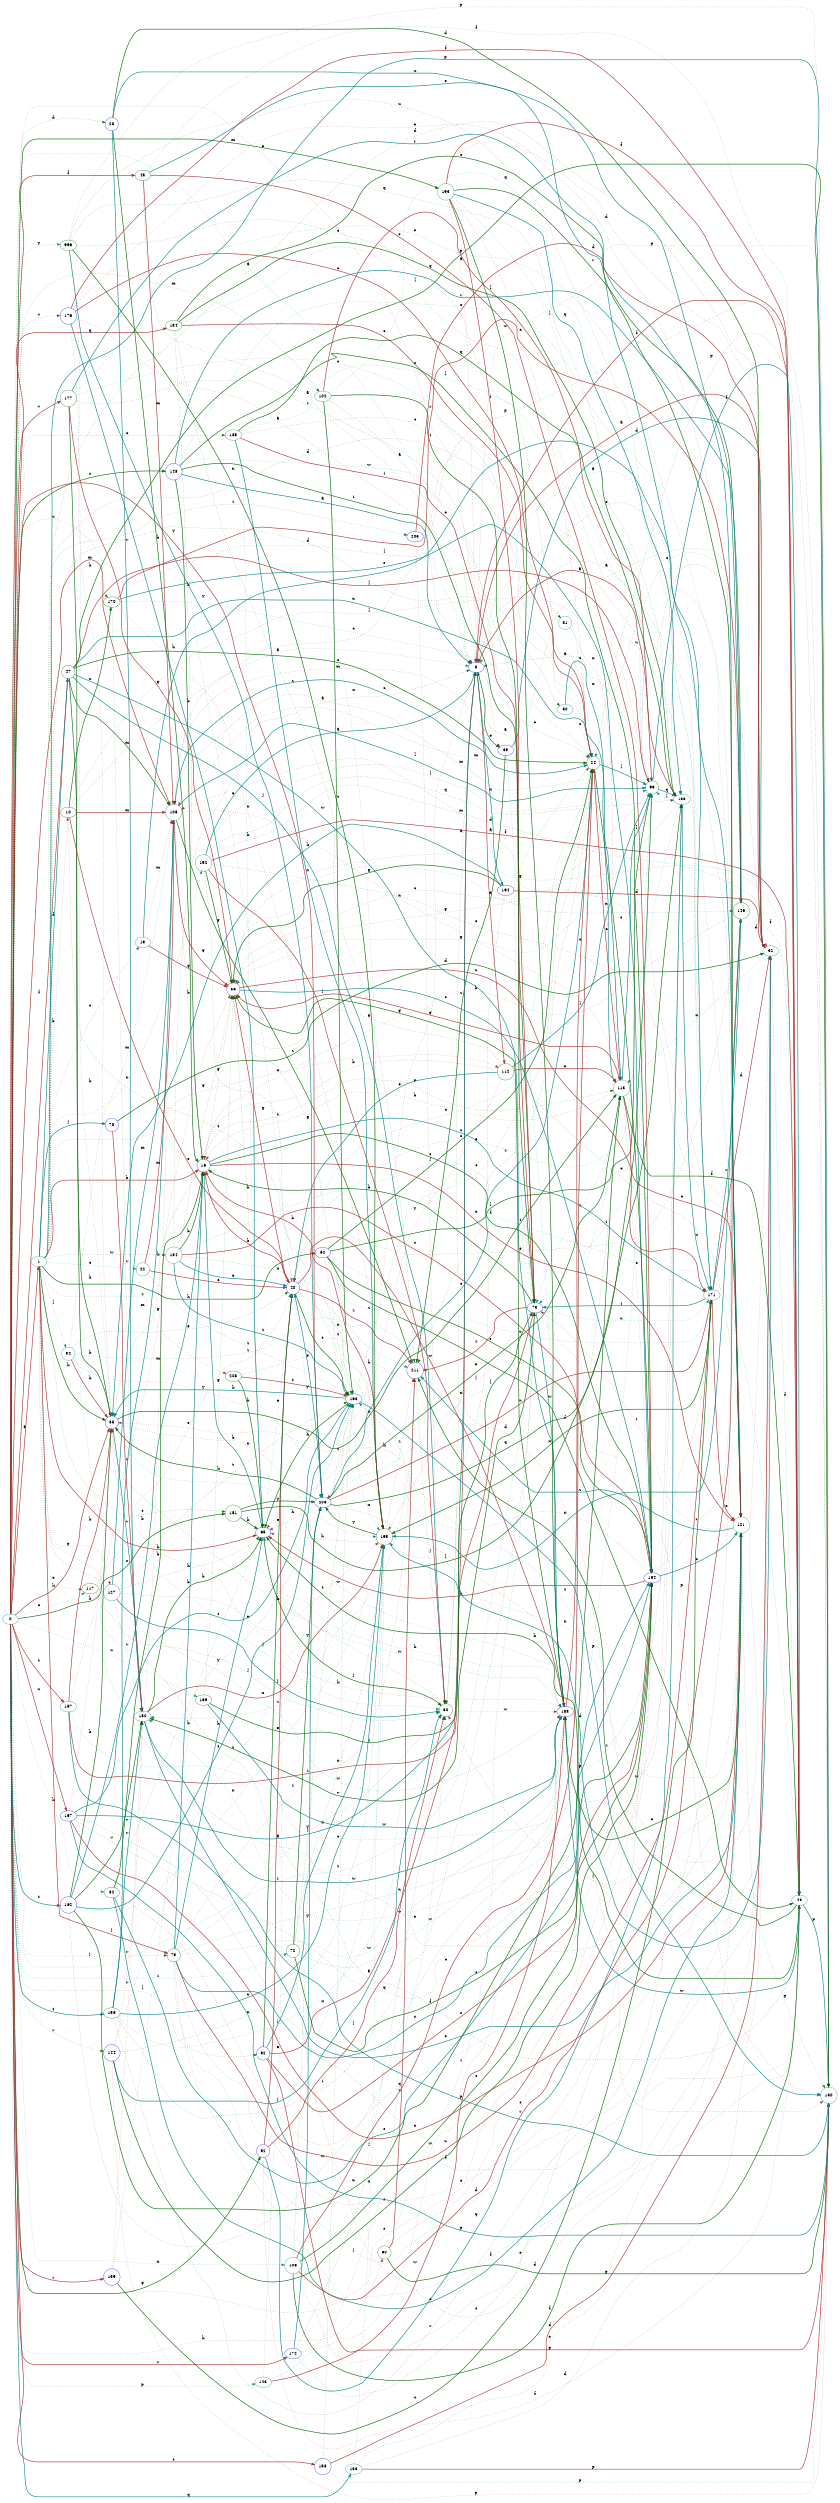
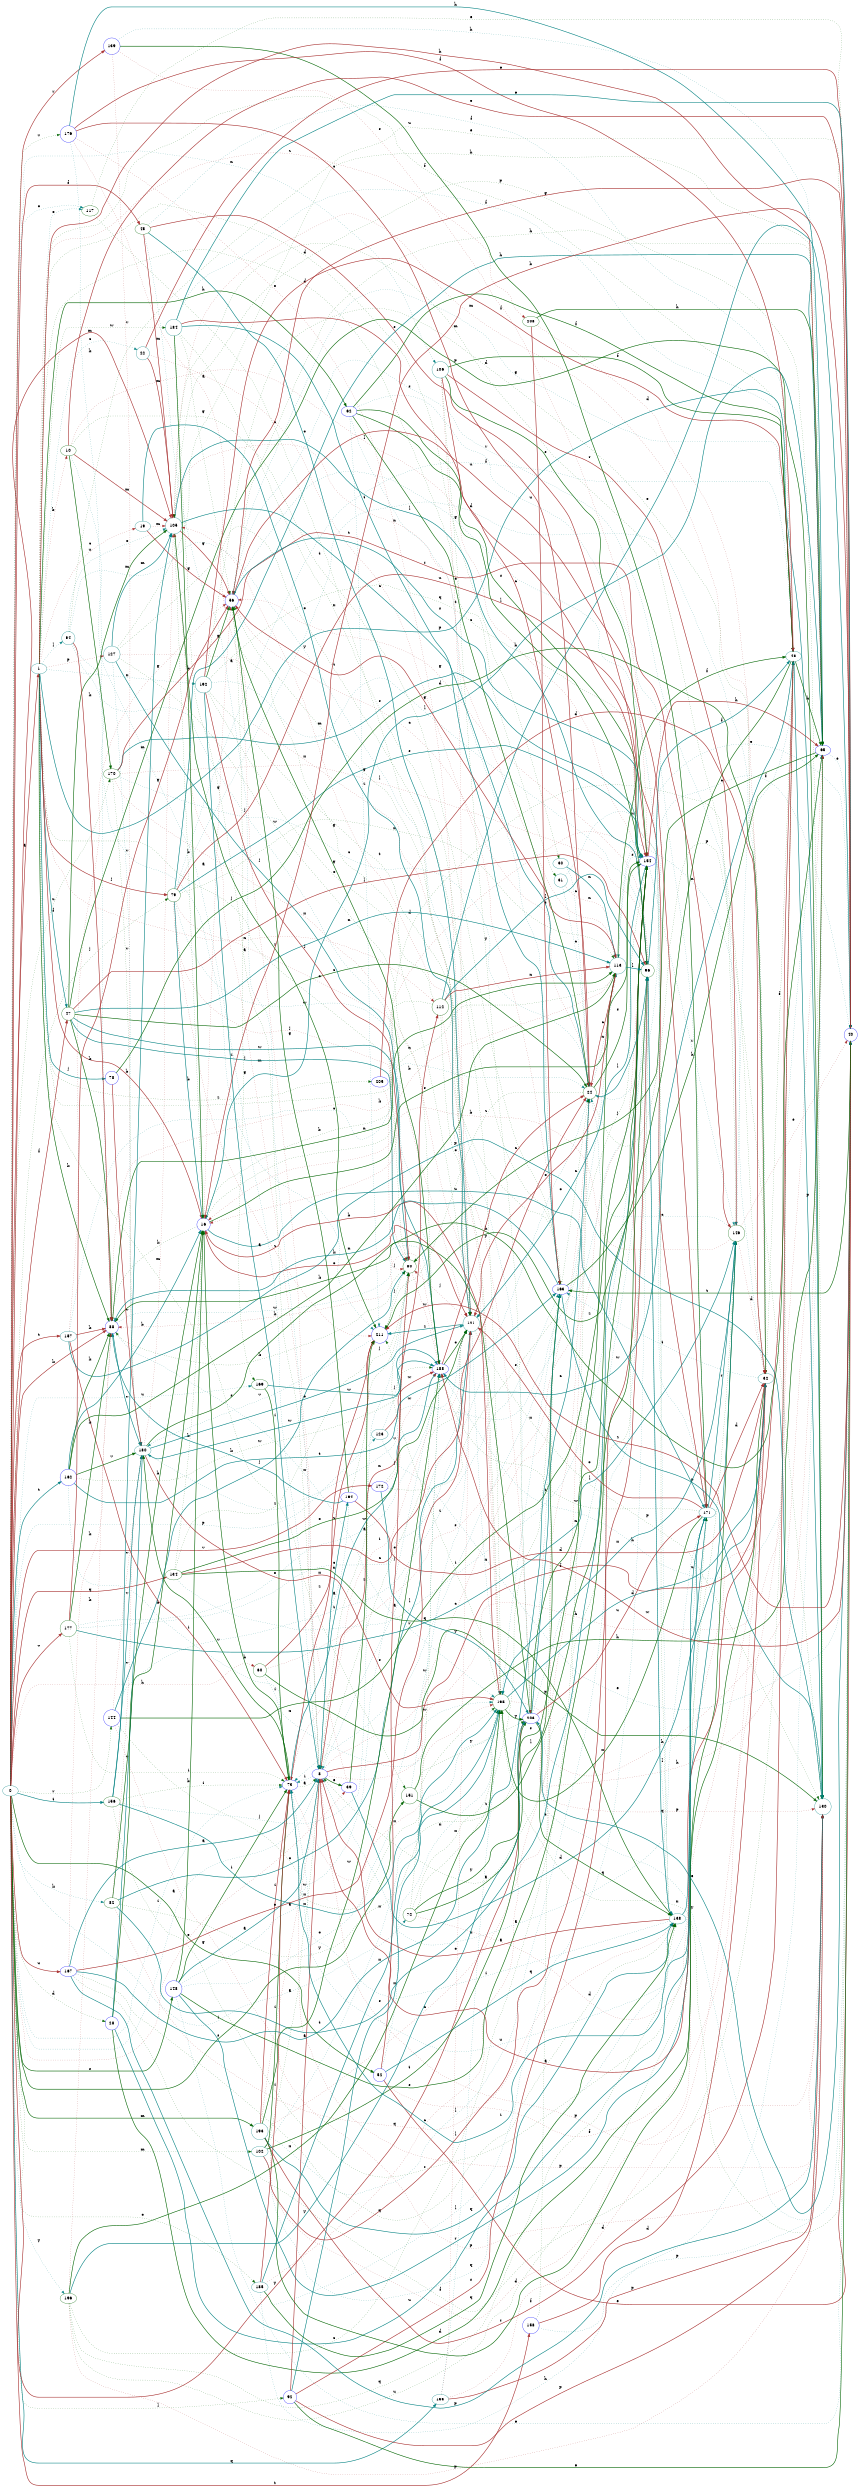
(68, 245) -> (68, 2298)
(515, 1028) -> (306, 1779)
(127, 1047) -> (127, 541)
(221, 1347) -> (242, 993)
(277, 1501) -> (466, 1750)
